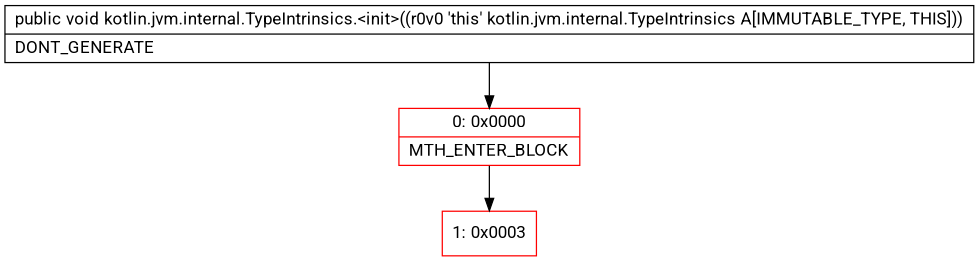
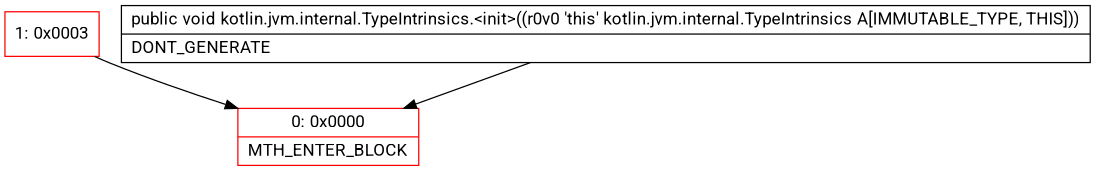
(489, 182) -> (160, 82)
